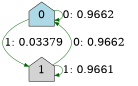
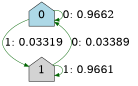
(37, 43) -> (37, 43)
(104, 43) -> (104, 43)
